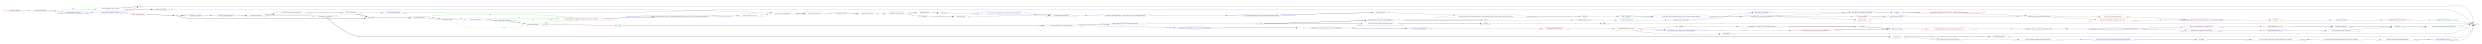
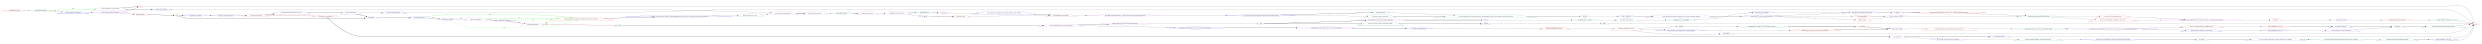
none -> (1380, 16)
